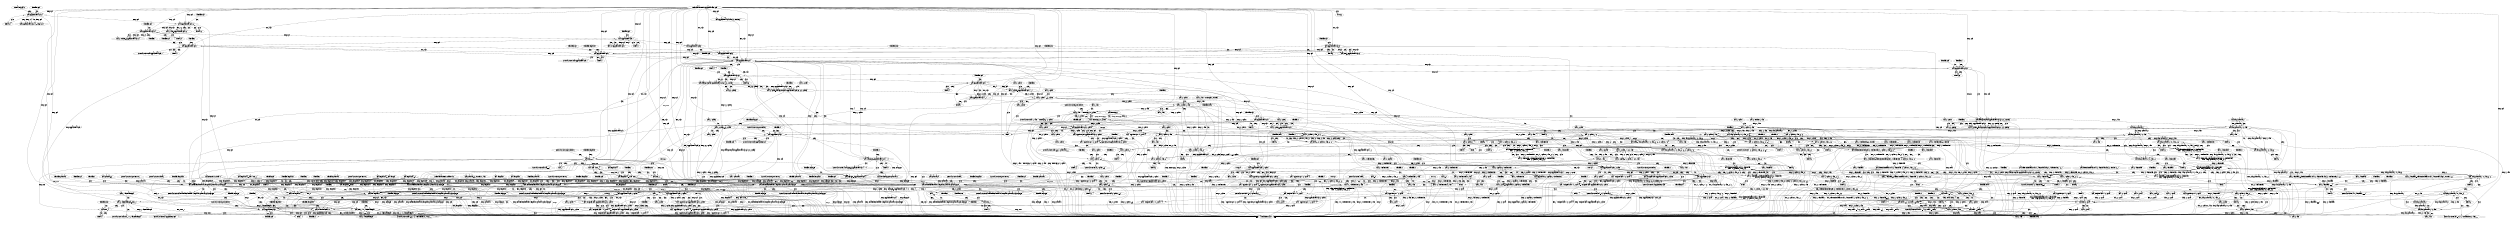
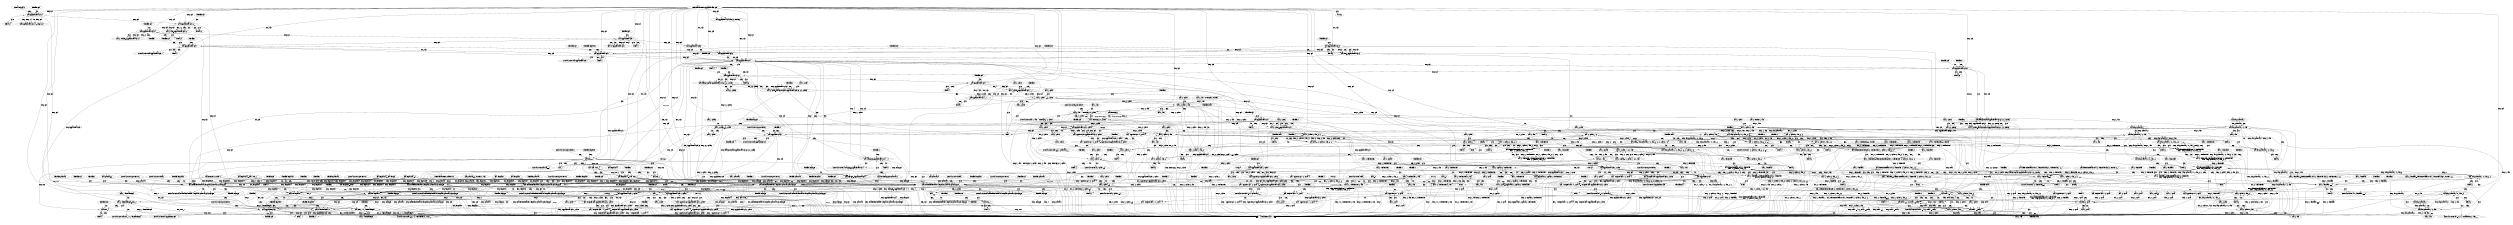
(1369, 132) -> none
(1363, 150) -> (1363, 150)
none -> (1997, 188)
